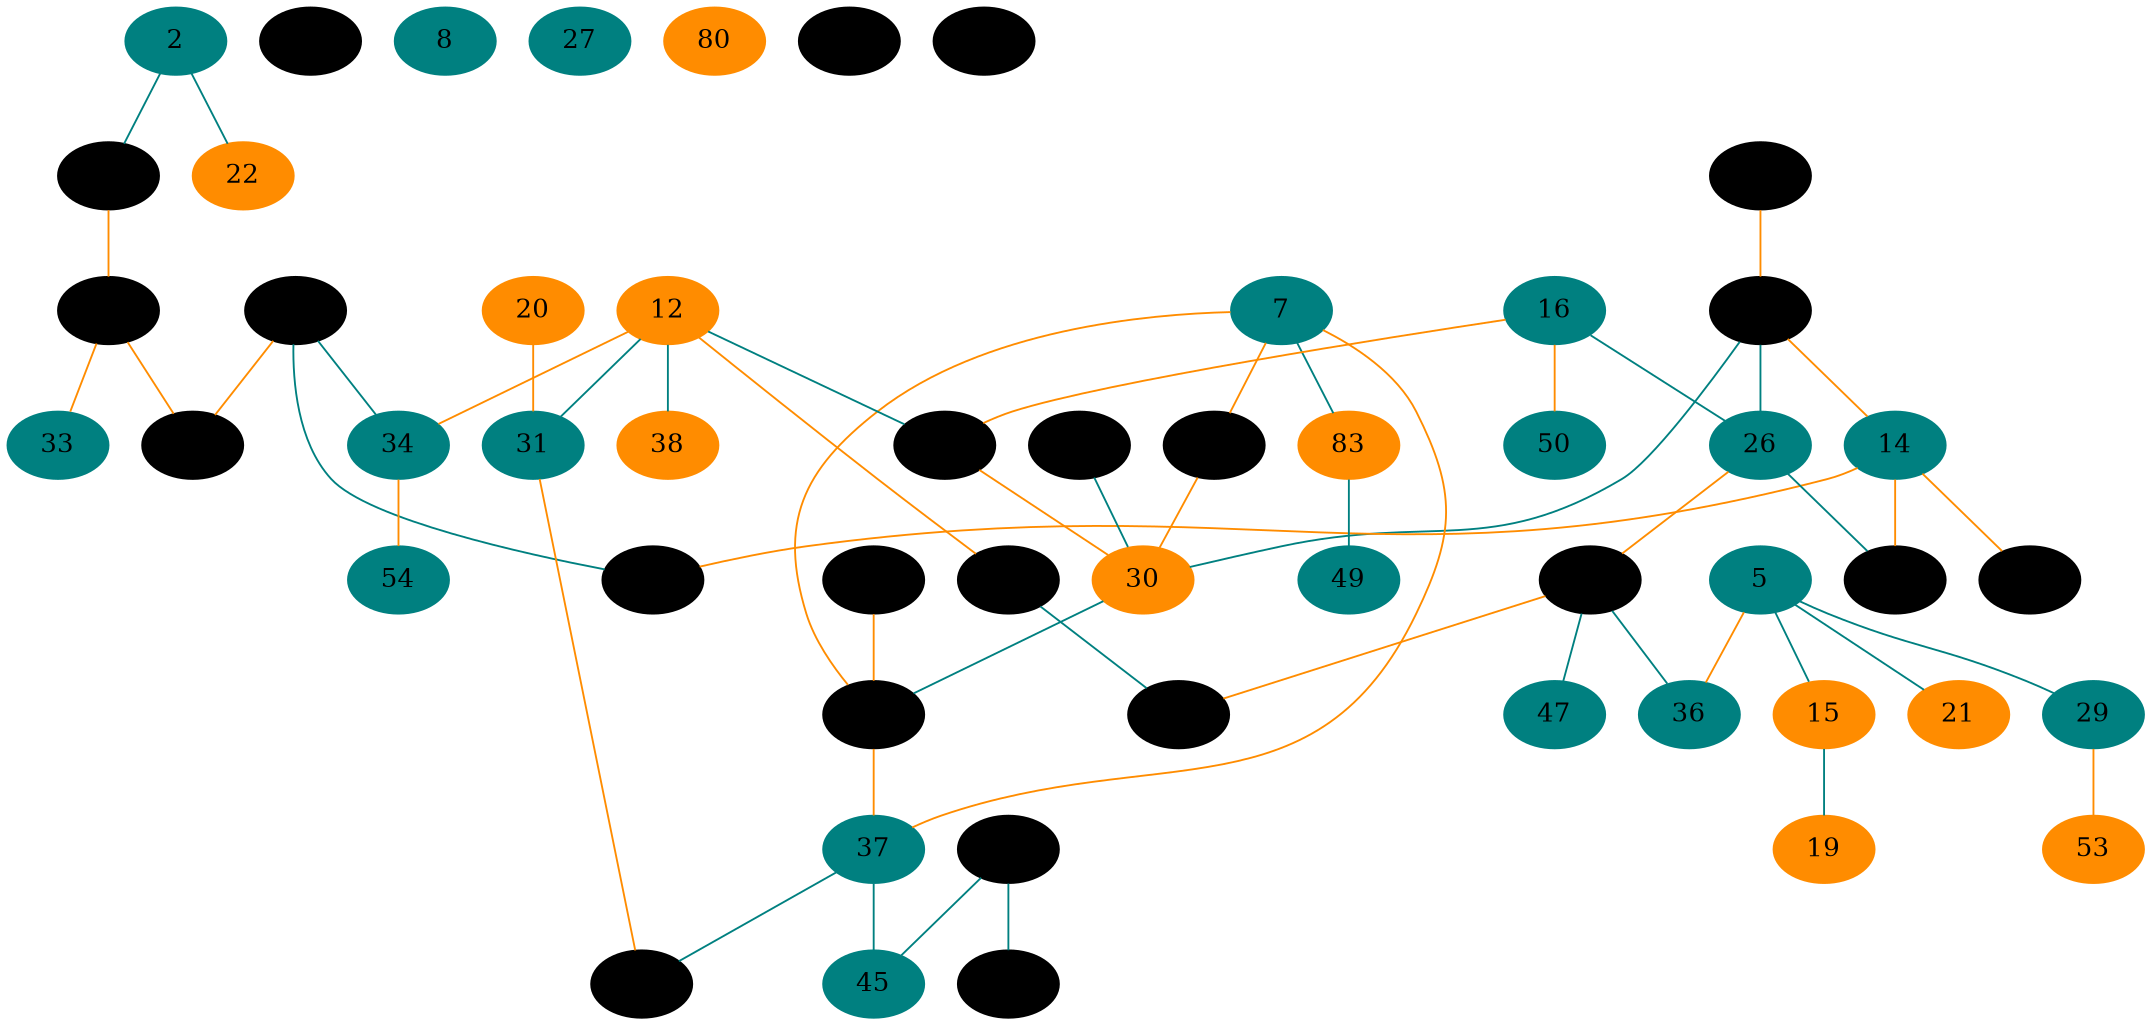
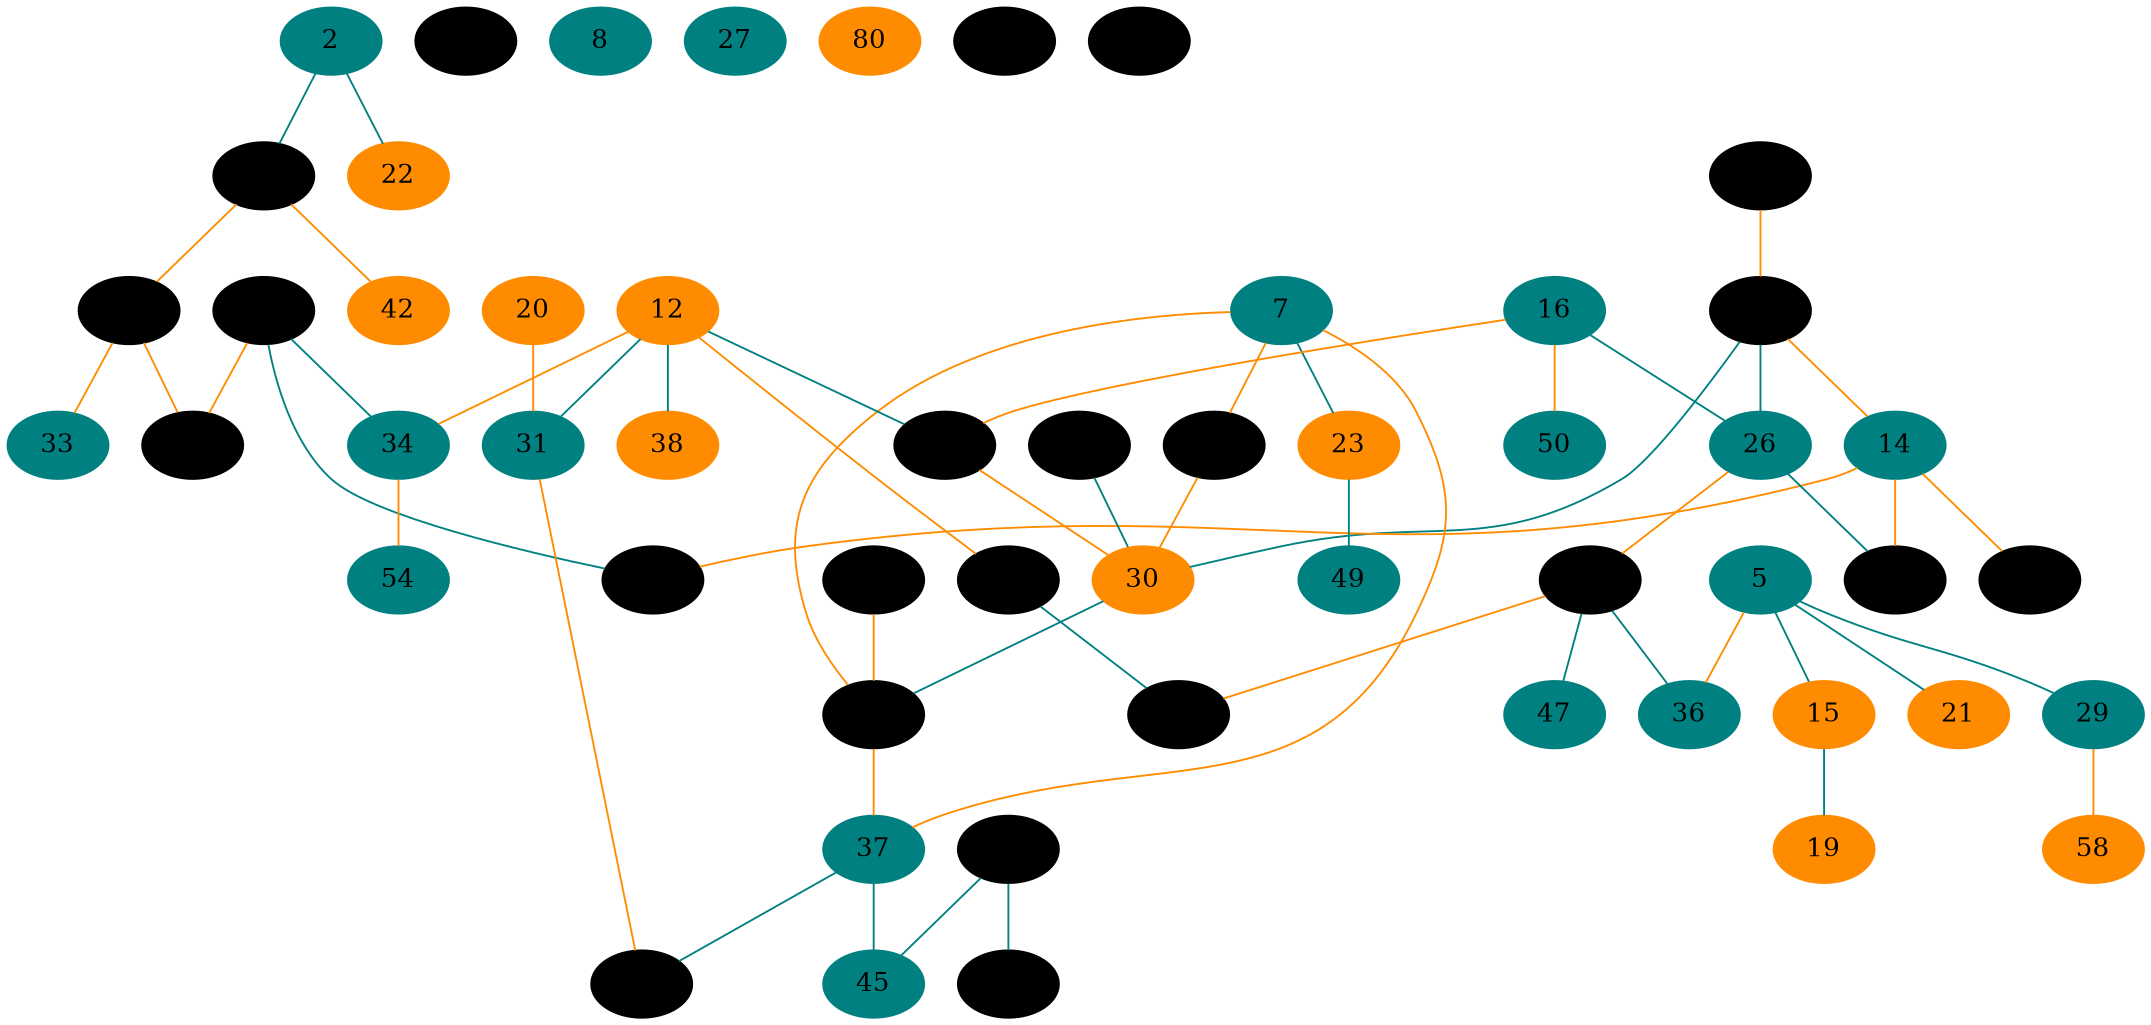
none -> (398, 311)
(1349, 445) -> (1349, 445)
(2093, 849) -> (2093, 849)
